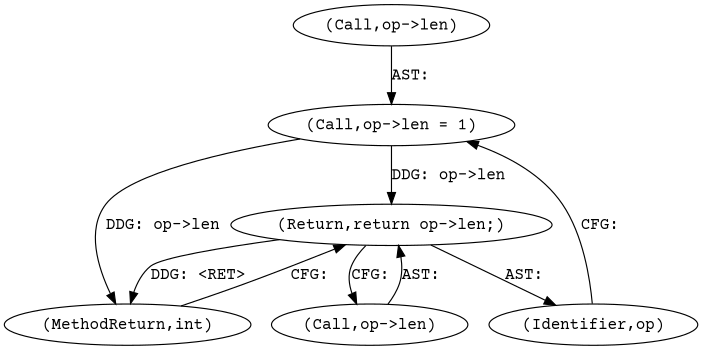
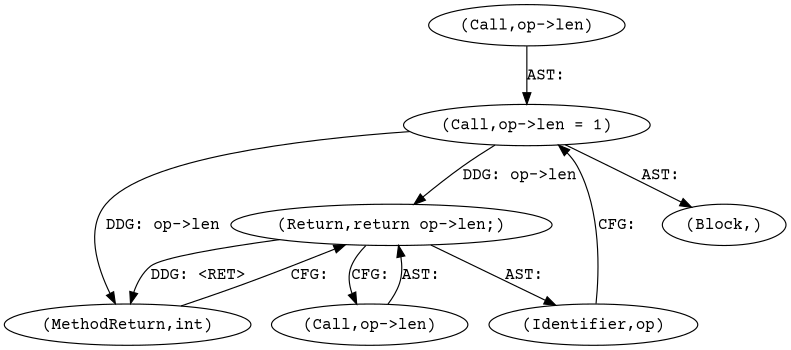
none -> (724, 225)
